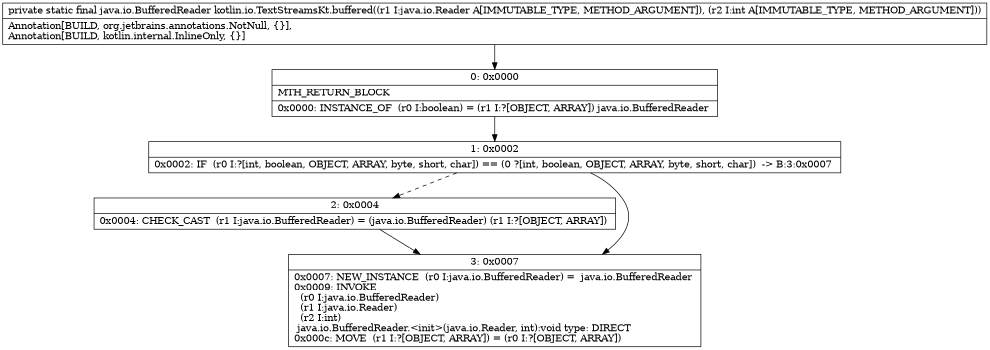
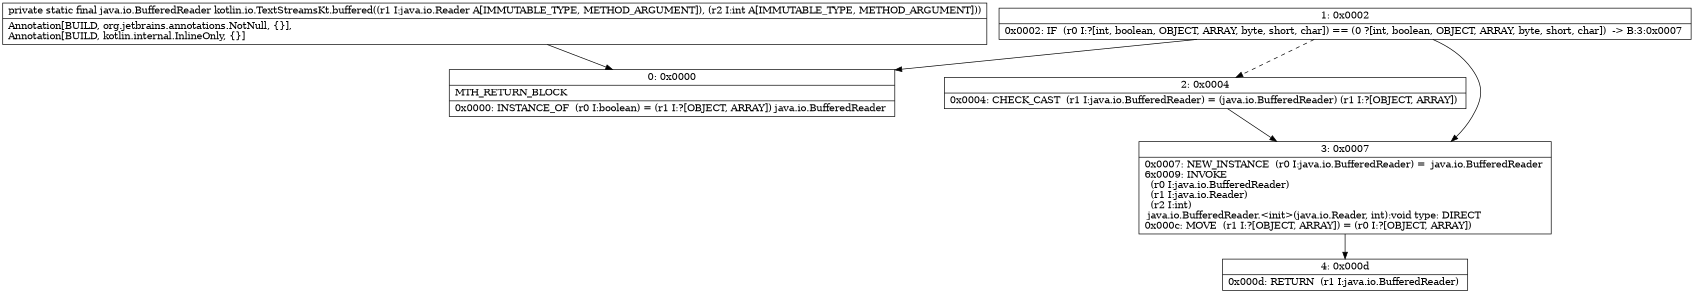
(495, 126) -> (1049, 54)
none -> (1345, 275)
(339, 288) -> (1189, 175)
